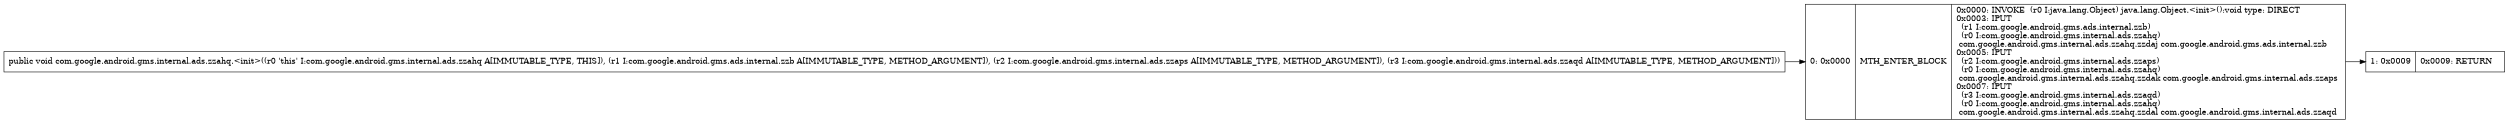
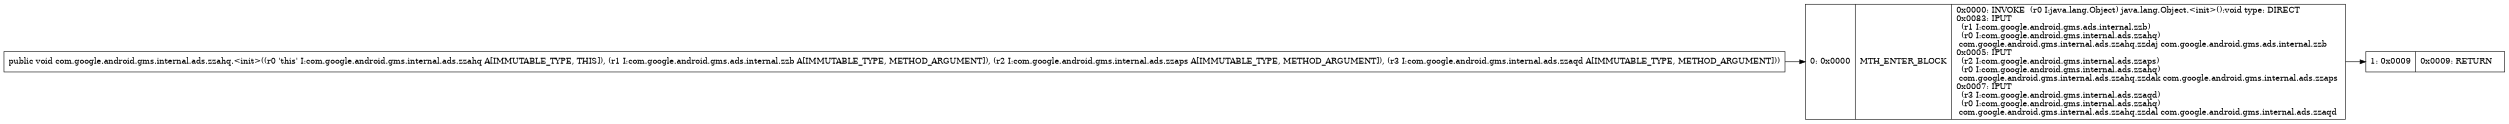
(1986, 19) -> (1986, 19)
